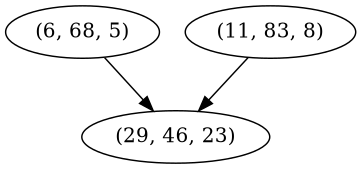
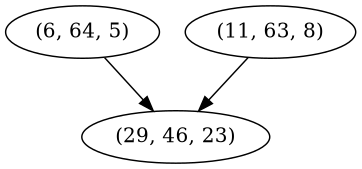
(83, 32) -> (83, 32)
(270, 32) -> (270, 32)
